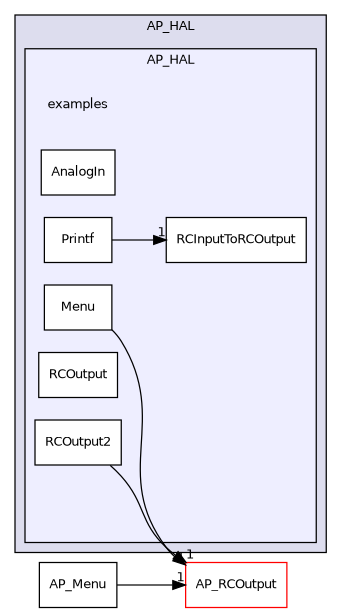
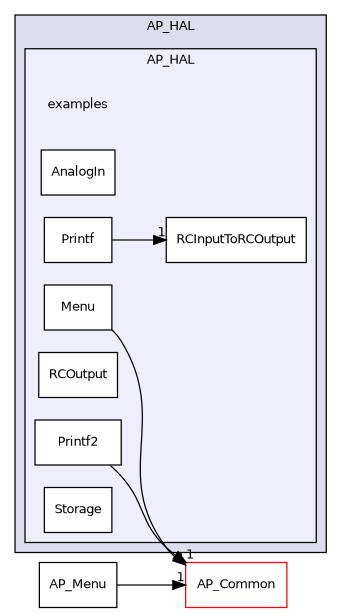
(78, 442) -> (78, 442)
none -> (78, 510)
(236, 585) -> (236, 585)
